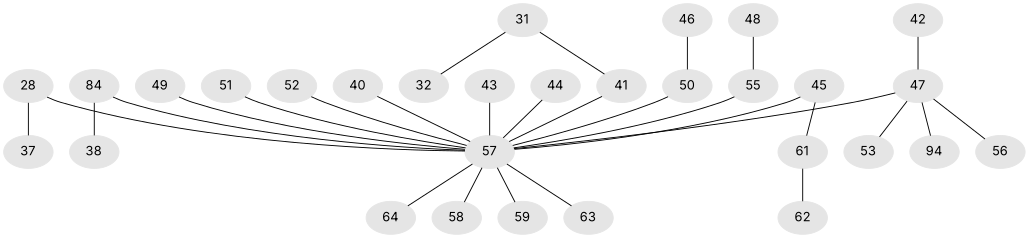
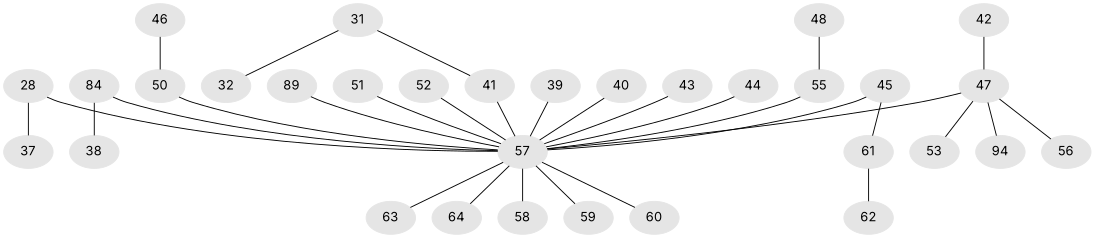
(160, 86) -> (292, 86)
none -> (556, 86)
none -> (654, 218)
